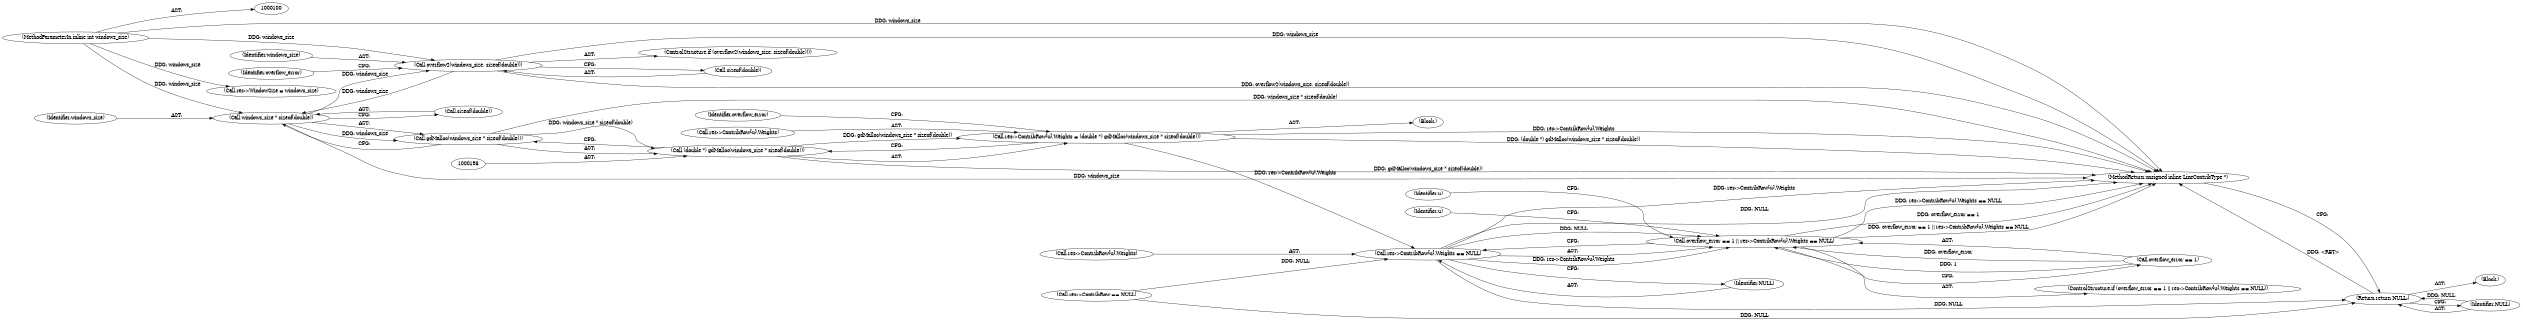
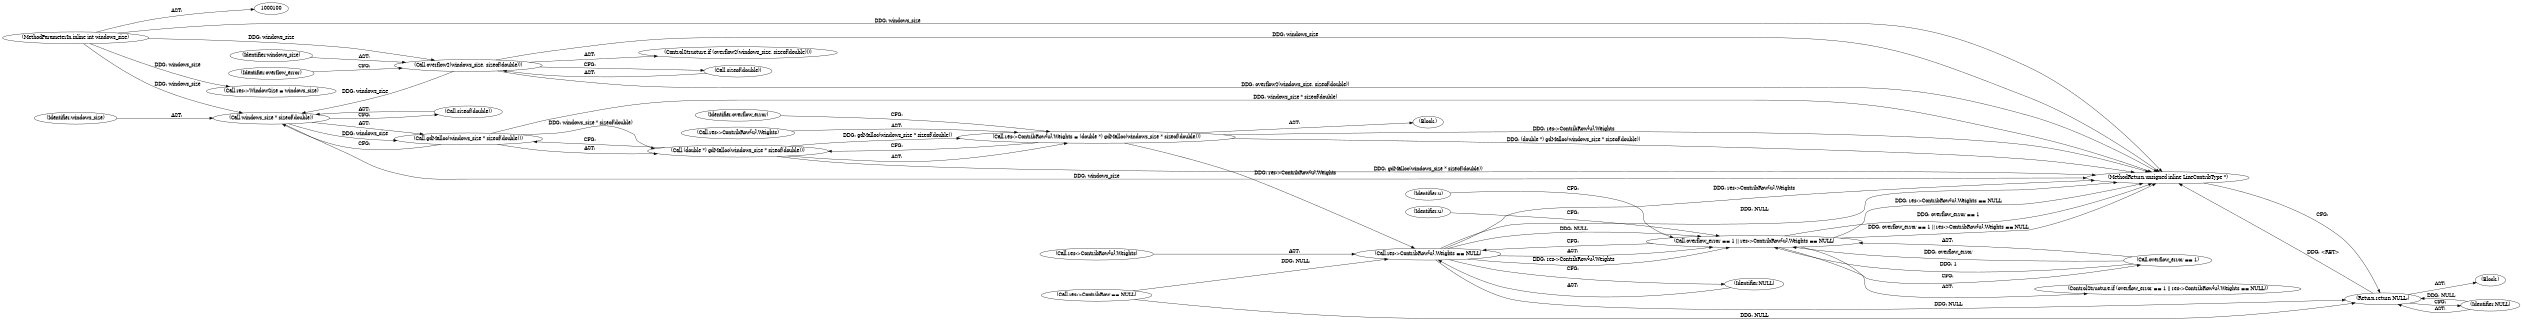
(361, 82) -> none
(468, 164) -> none
